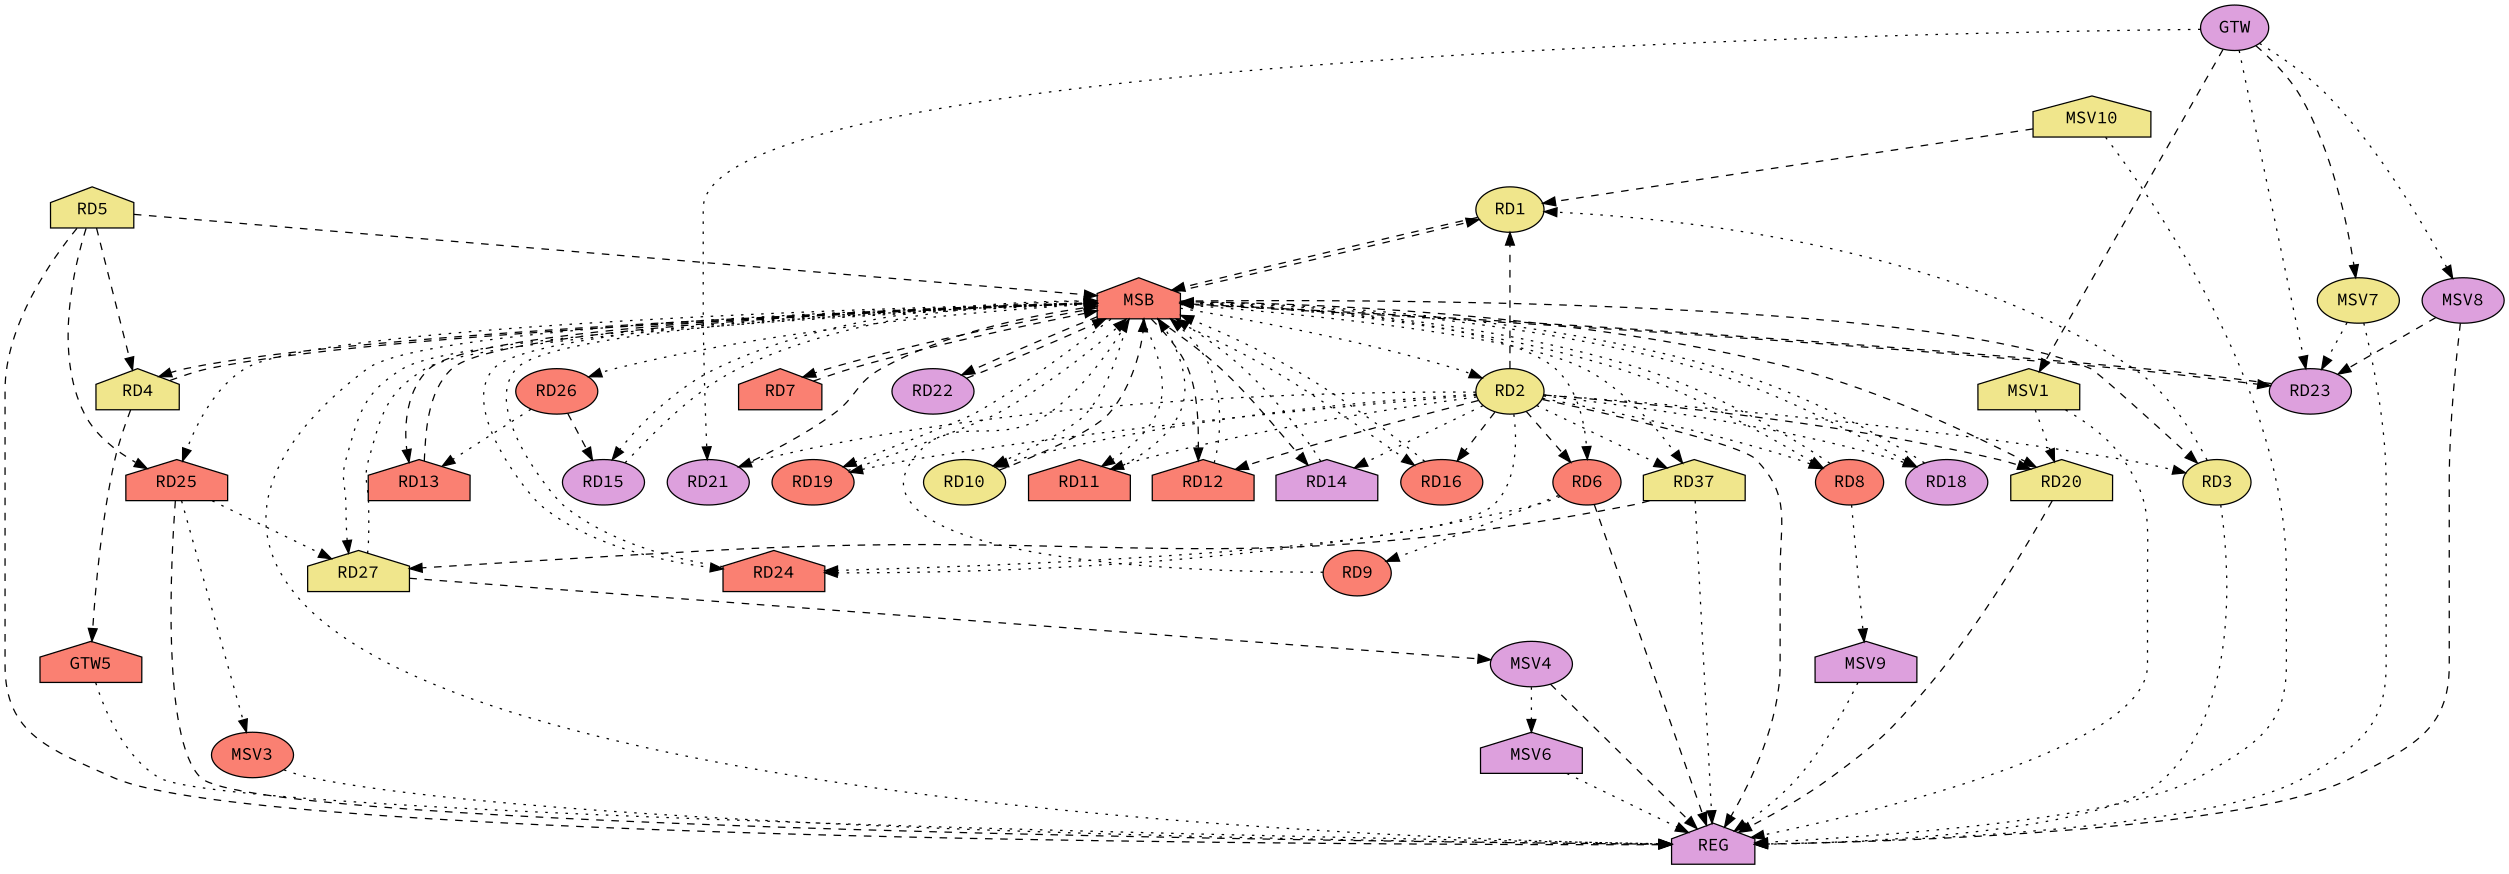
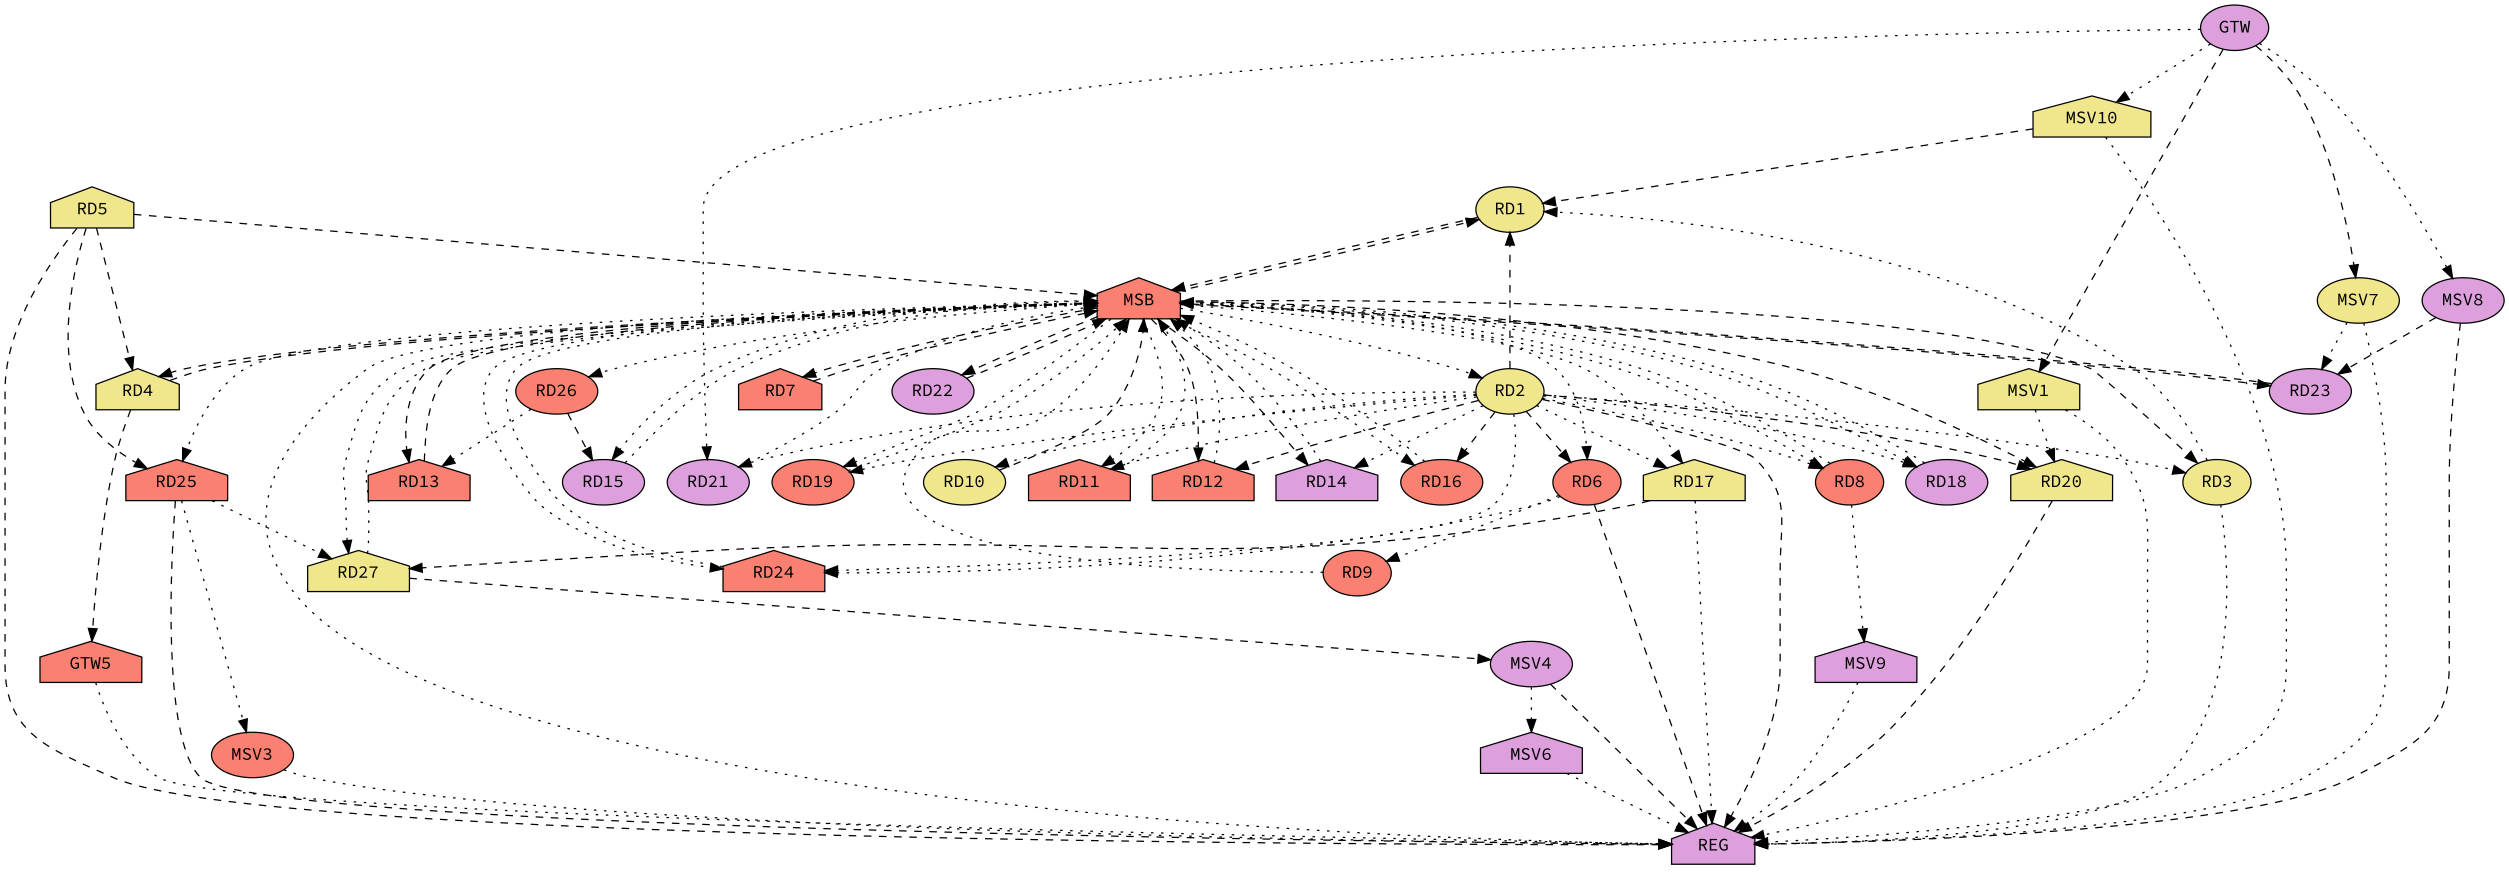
(2271, 203) -> (2169, 70)
(881, 369) -> (881, 369)
(1083, 417) -> none
(1694, 482) -> (1694, 482)
